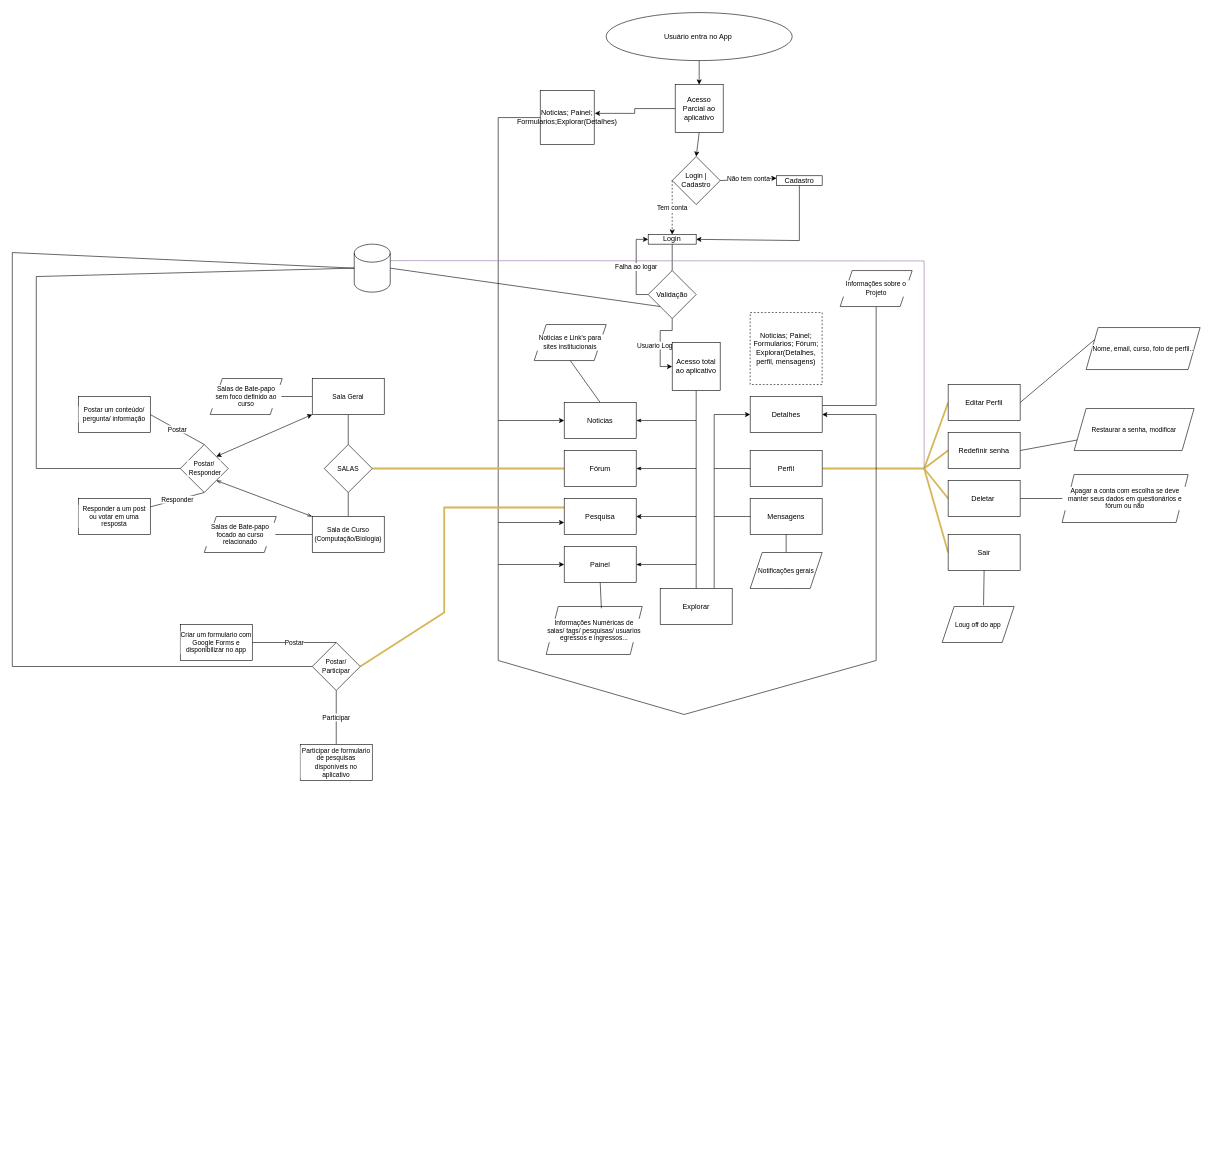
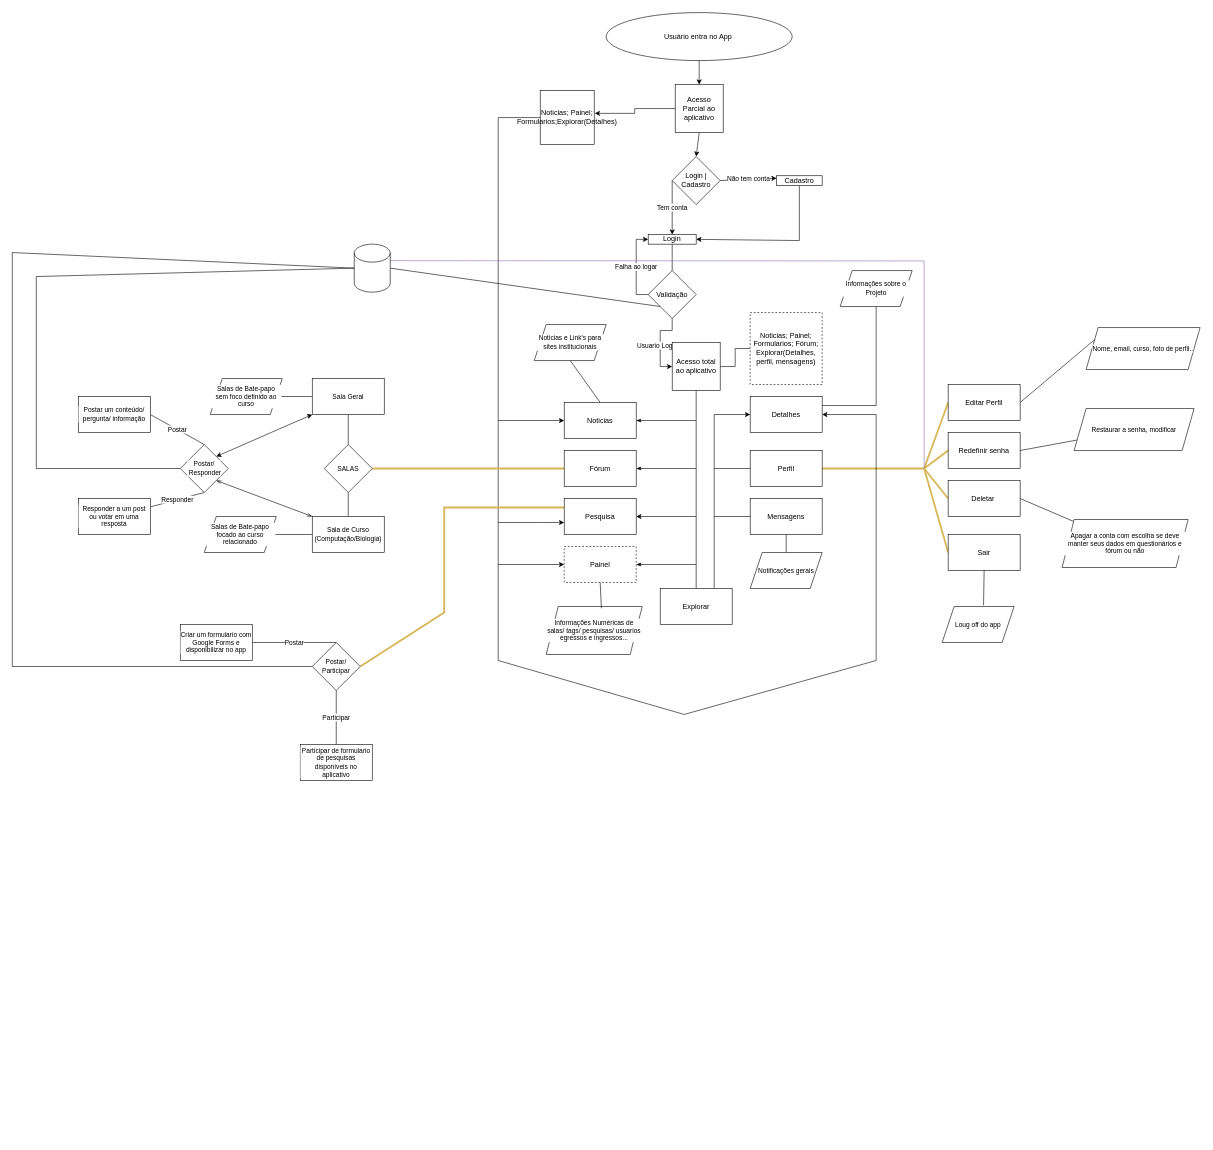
(672, 203) -> (672, 203)
none -> (735, 357)
(1125, 498) -> (1125, 543)
(600, 564) -> (600, 564)
